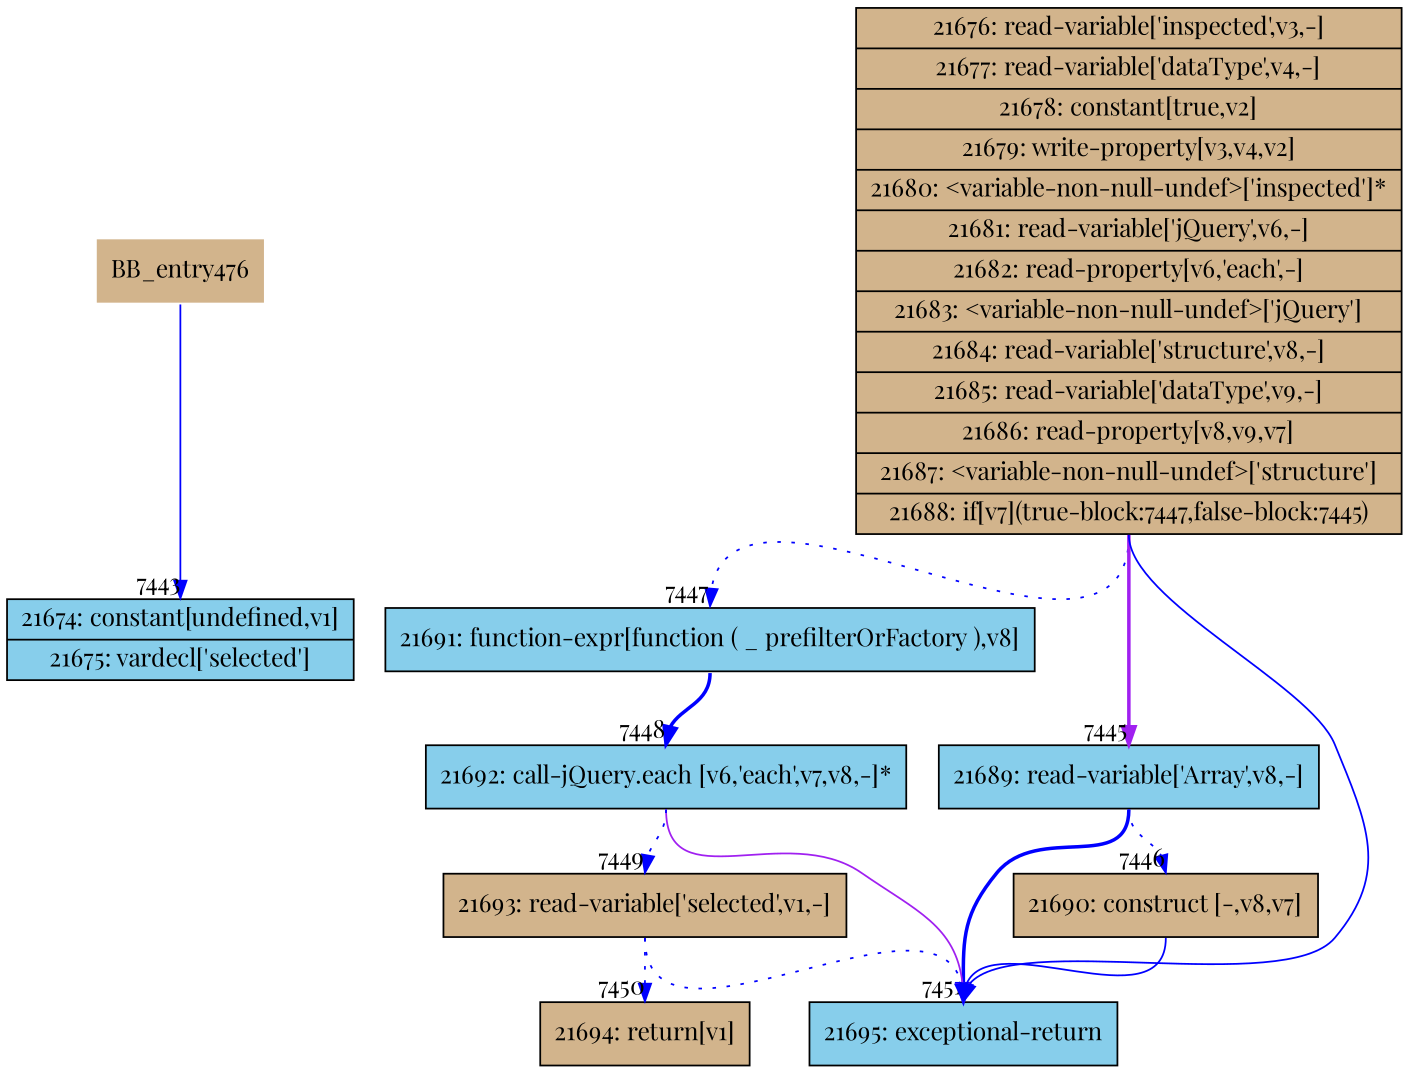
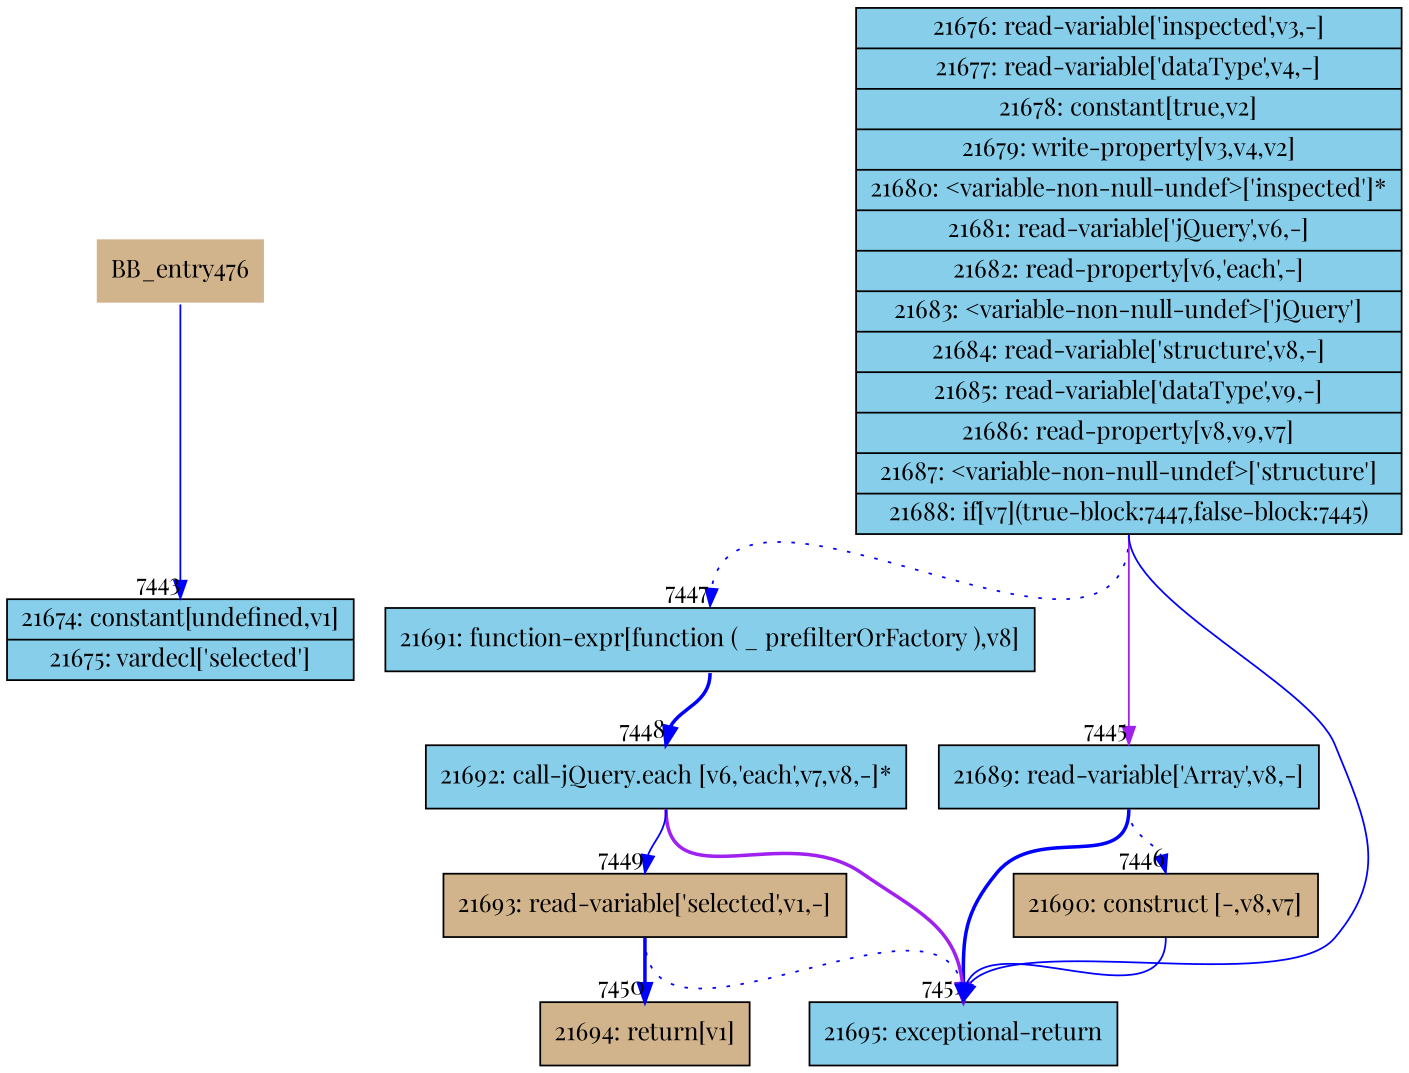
(1129, 271) -> (1129, 271)
(1129, 631) -> (1129, 631)
(660, 834) -> (660, 834)
(829, 858) -> (829, 858)
(645, 972) -> (645, 972)
